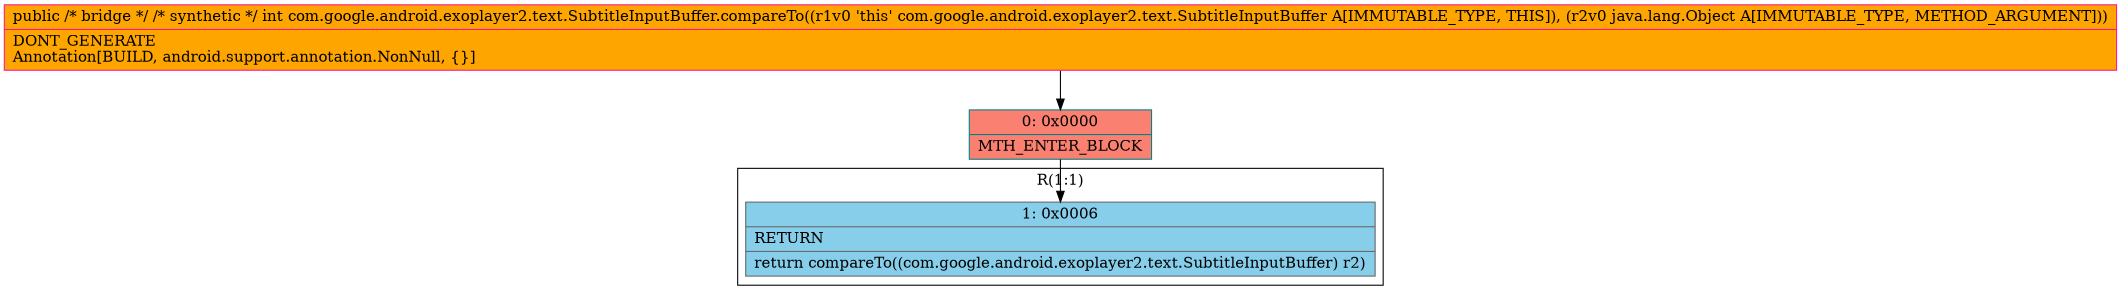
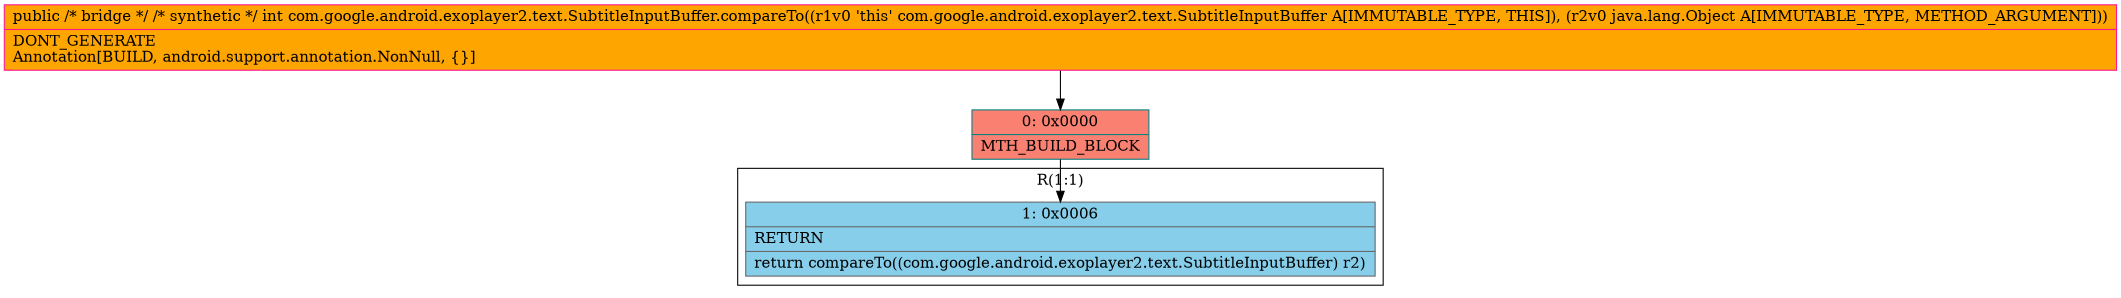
(1060, 146) -> (1060, 146)
